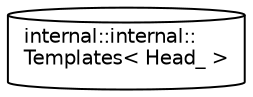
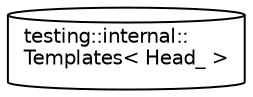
(126, 49) -> (126, 49)
